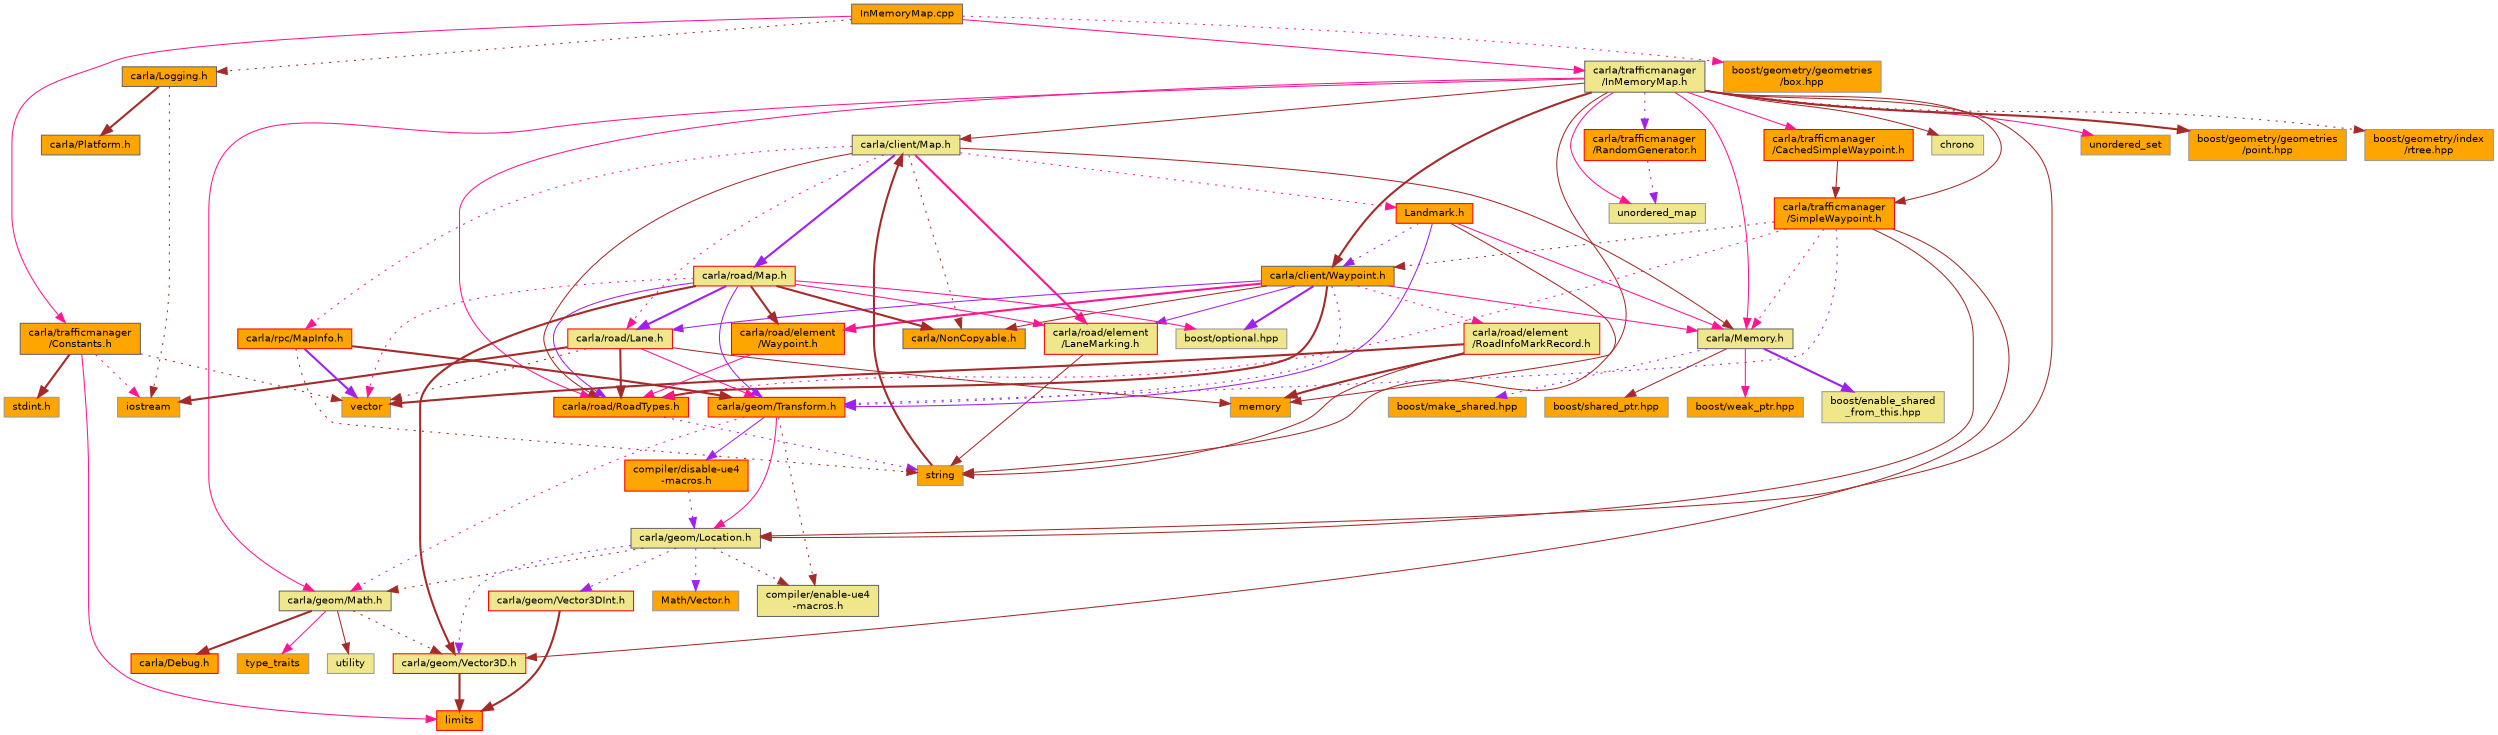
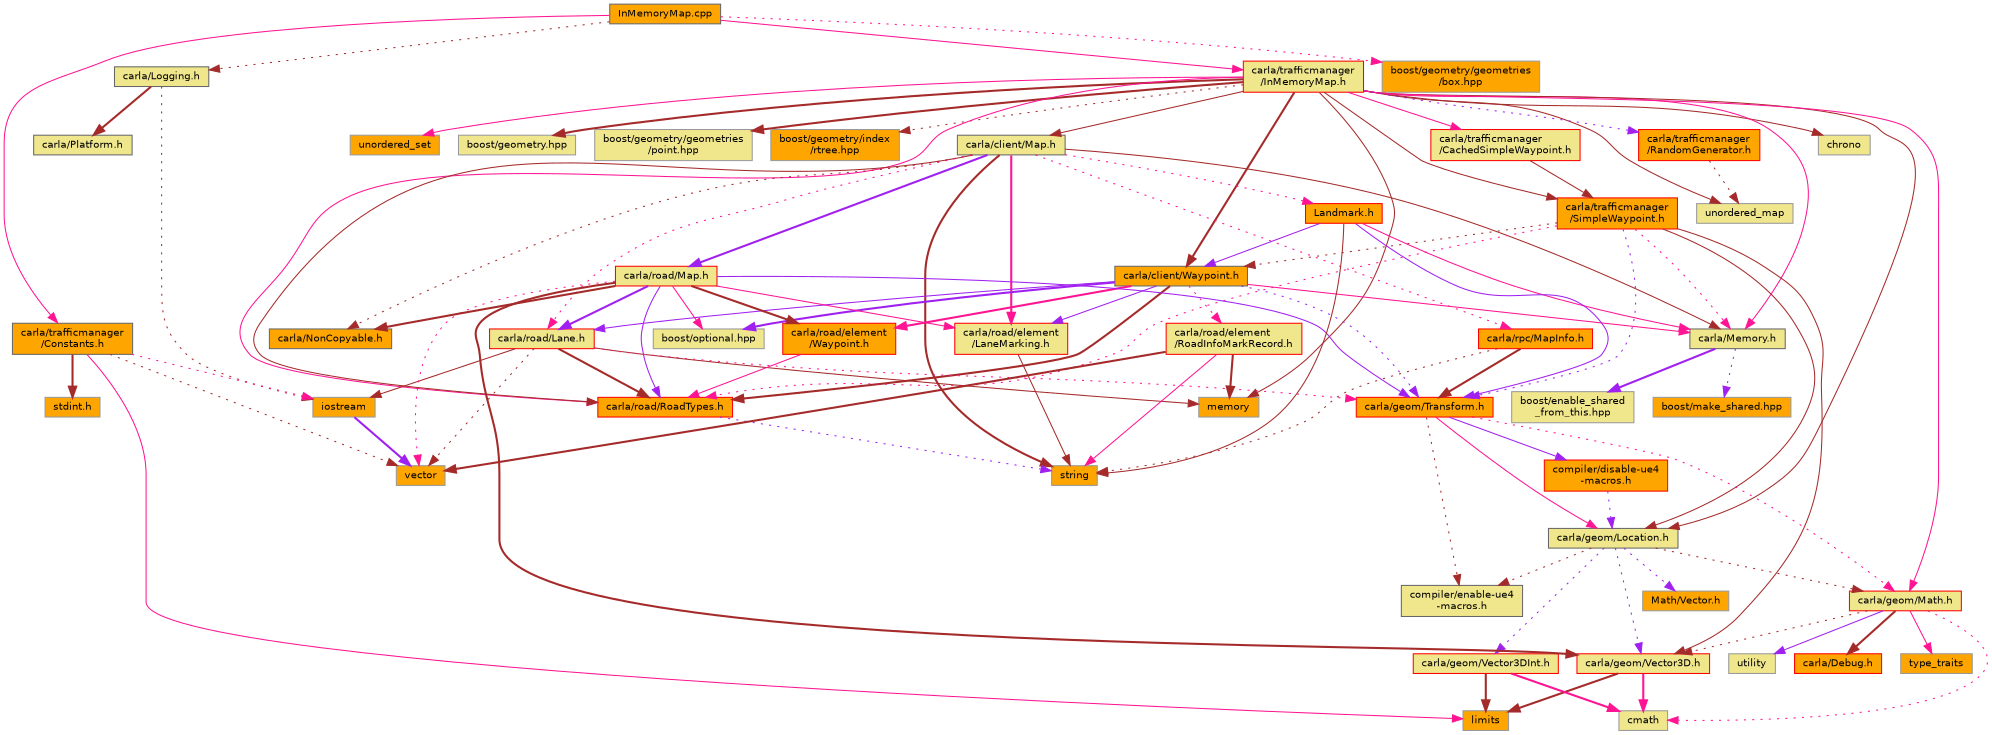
(169, 77) -> (162, 77)
(1645, 77) -> (1303, 77)
(91, 145) -> (83, 145)
none -> (517, 145)
(1839, 145) -> (1505, 145)
(2268, 145) -> (673, 145)
(1571, 148) -> (1599, 135)
(1651, 177) -> (1721, 178)
(1386, 242) -> (1262, 245)
(1142, 305) -> none
(874, 337) -> (925, 314)
(326, 369) -> (378, 438)
(691, 370) -> (894, 373)
(388, 372) -> (448, 371)
(1606, 407) -> none
(1745, 407) -> none
(1277, 431) -> (1152, 409)
(335, 601) -> (1905, 601)
(342, 627) -> (1834, 630)
(460, 721) -> (1486, 721)
none -> (1643, 721)
